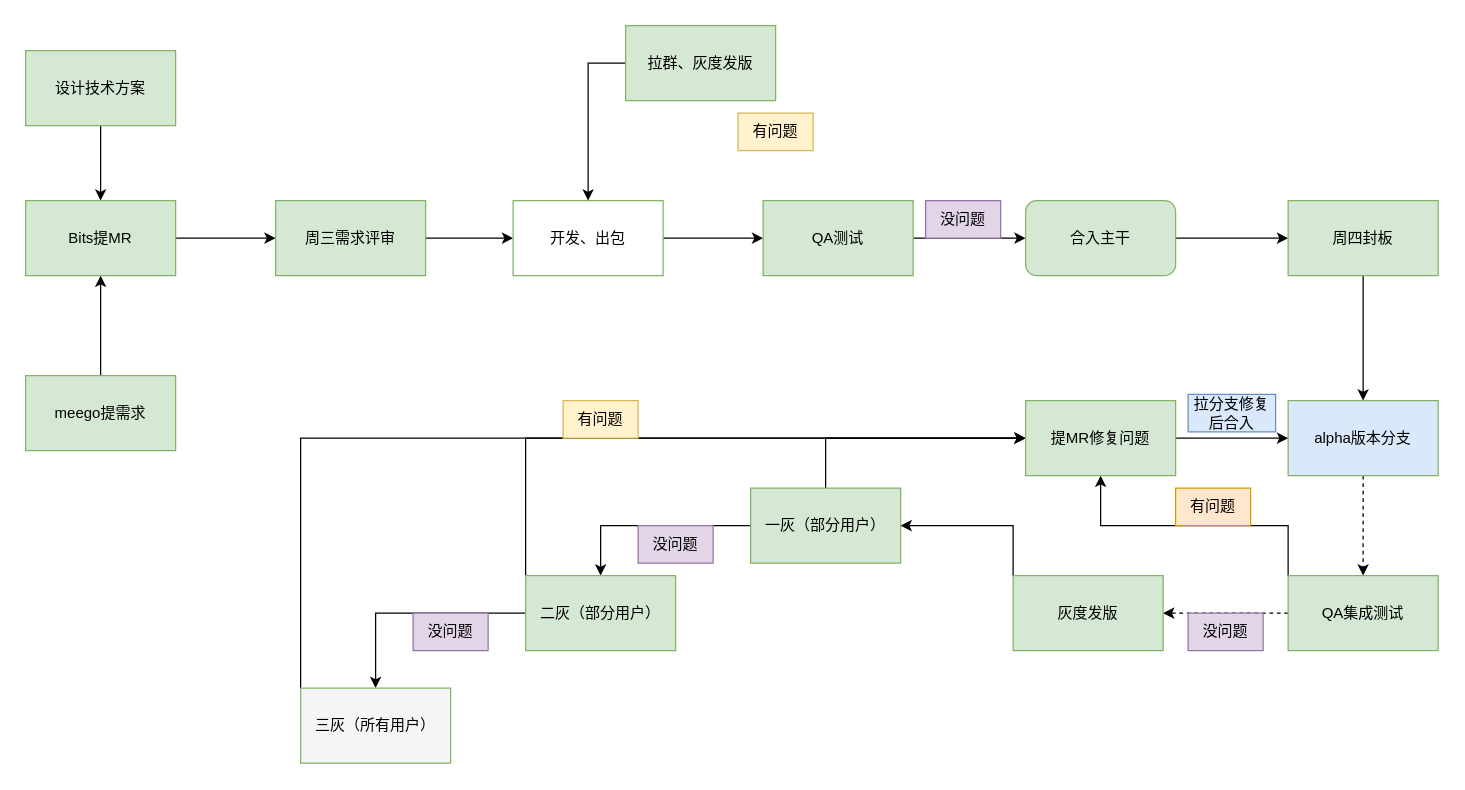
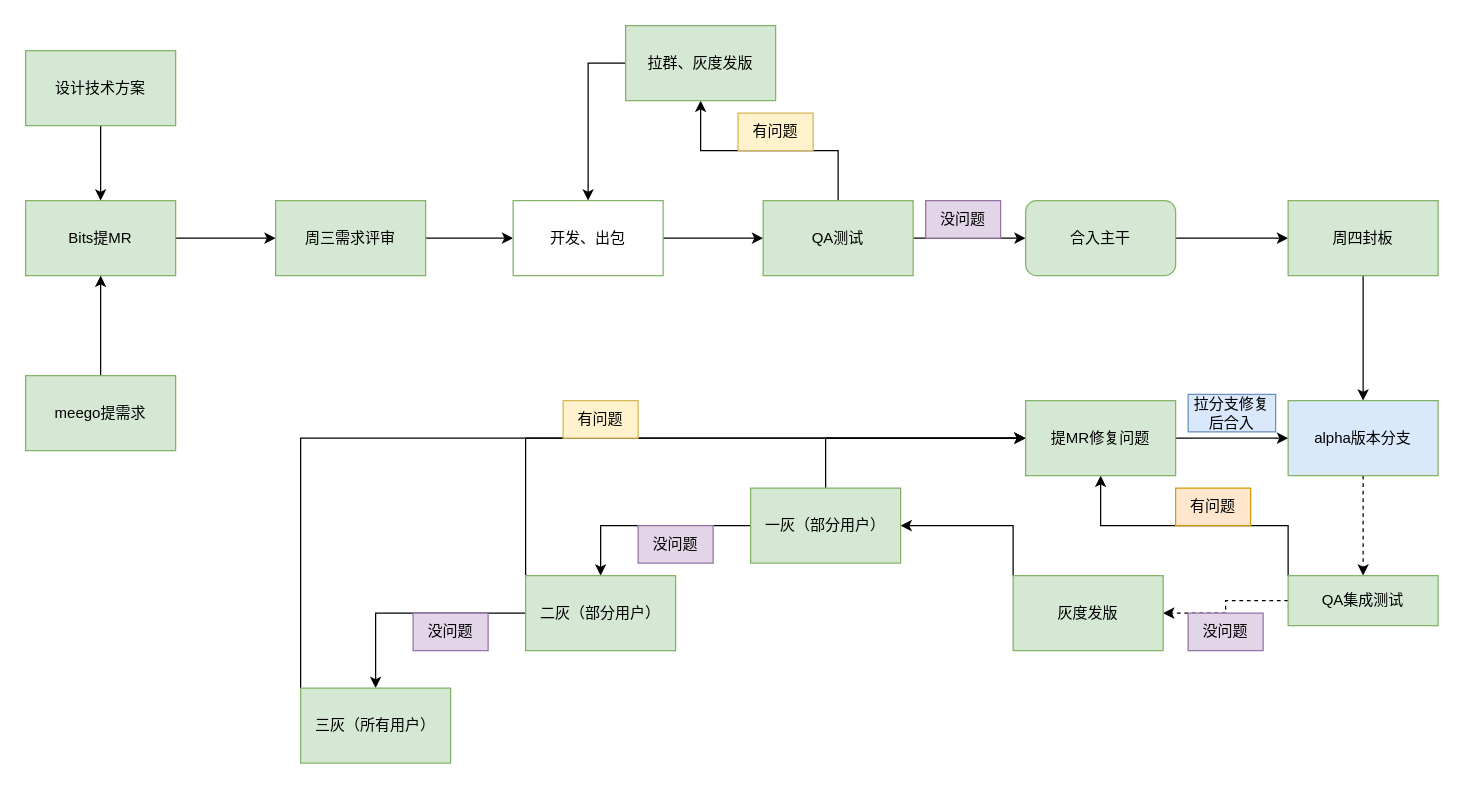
none -> (701, 149)
(1363, 613) -> (1363, 601)
(376, 726) -> (376, 726)
